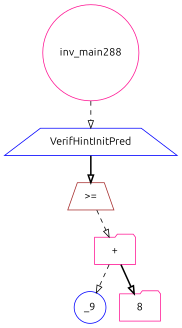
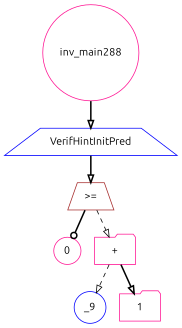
(91, 111) -> (91, 111)
none -> (67, 251)
(140, 307) -> (140, 307)
